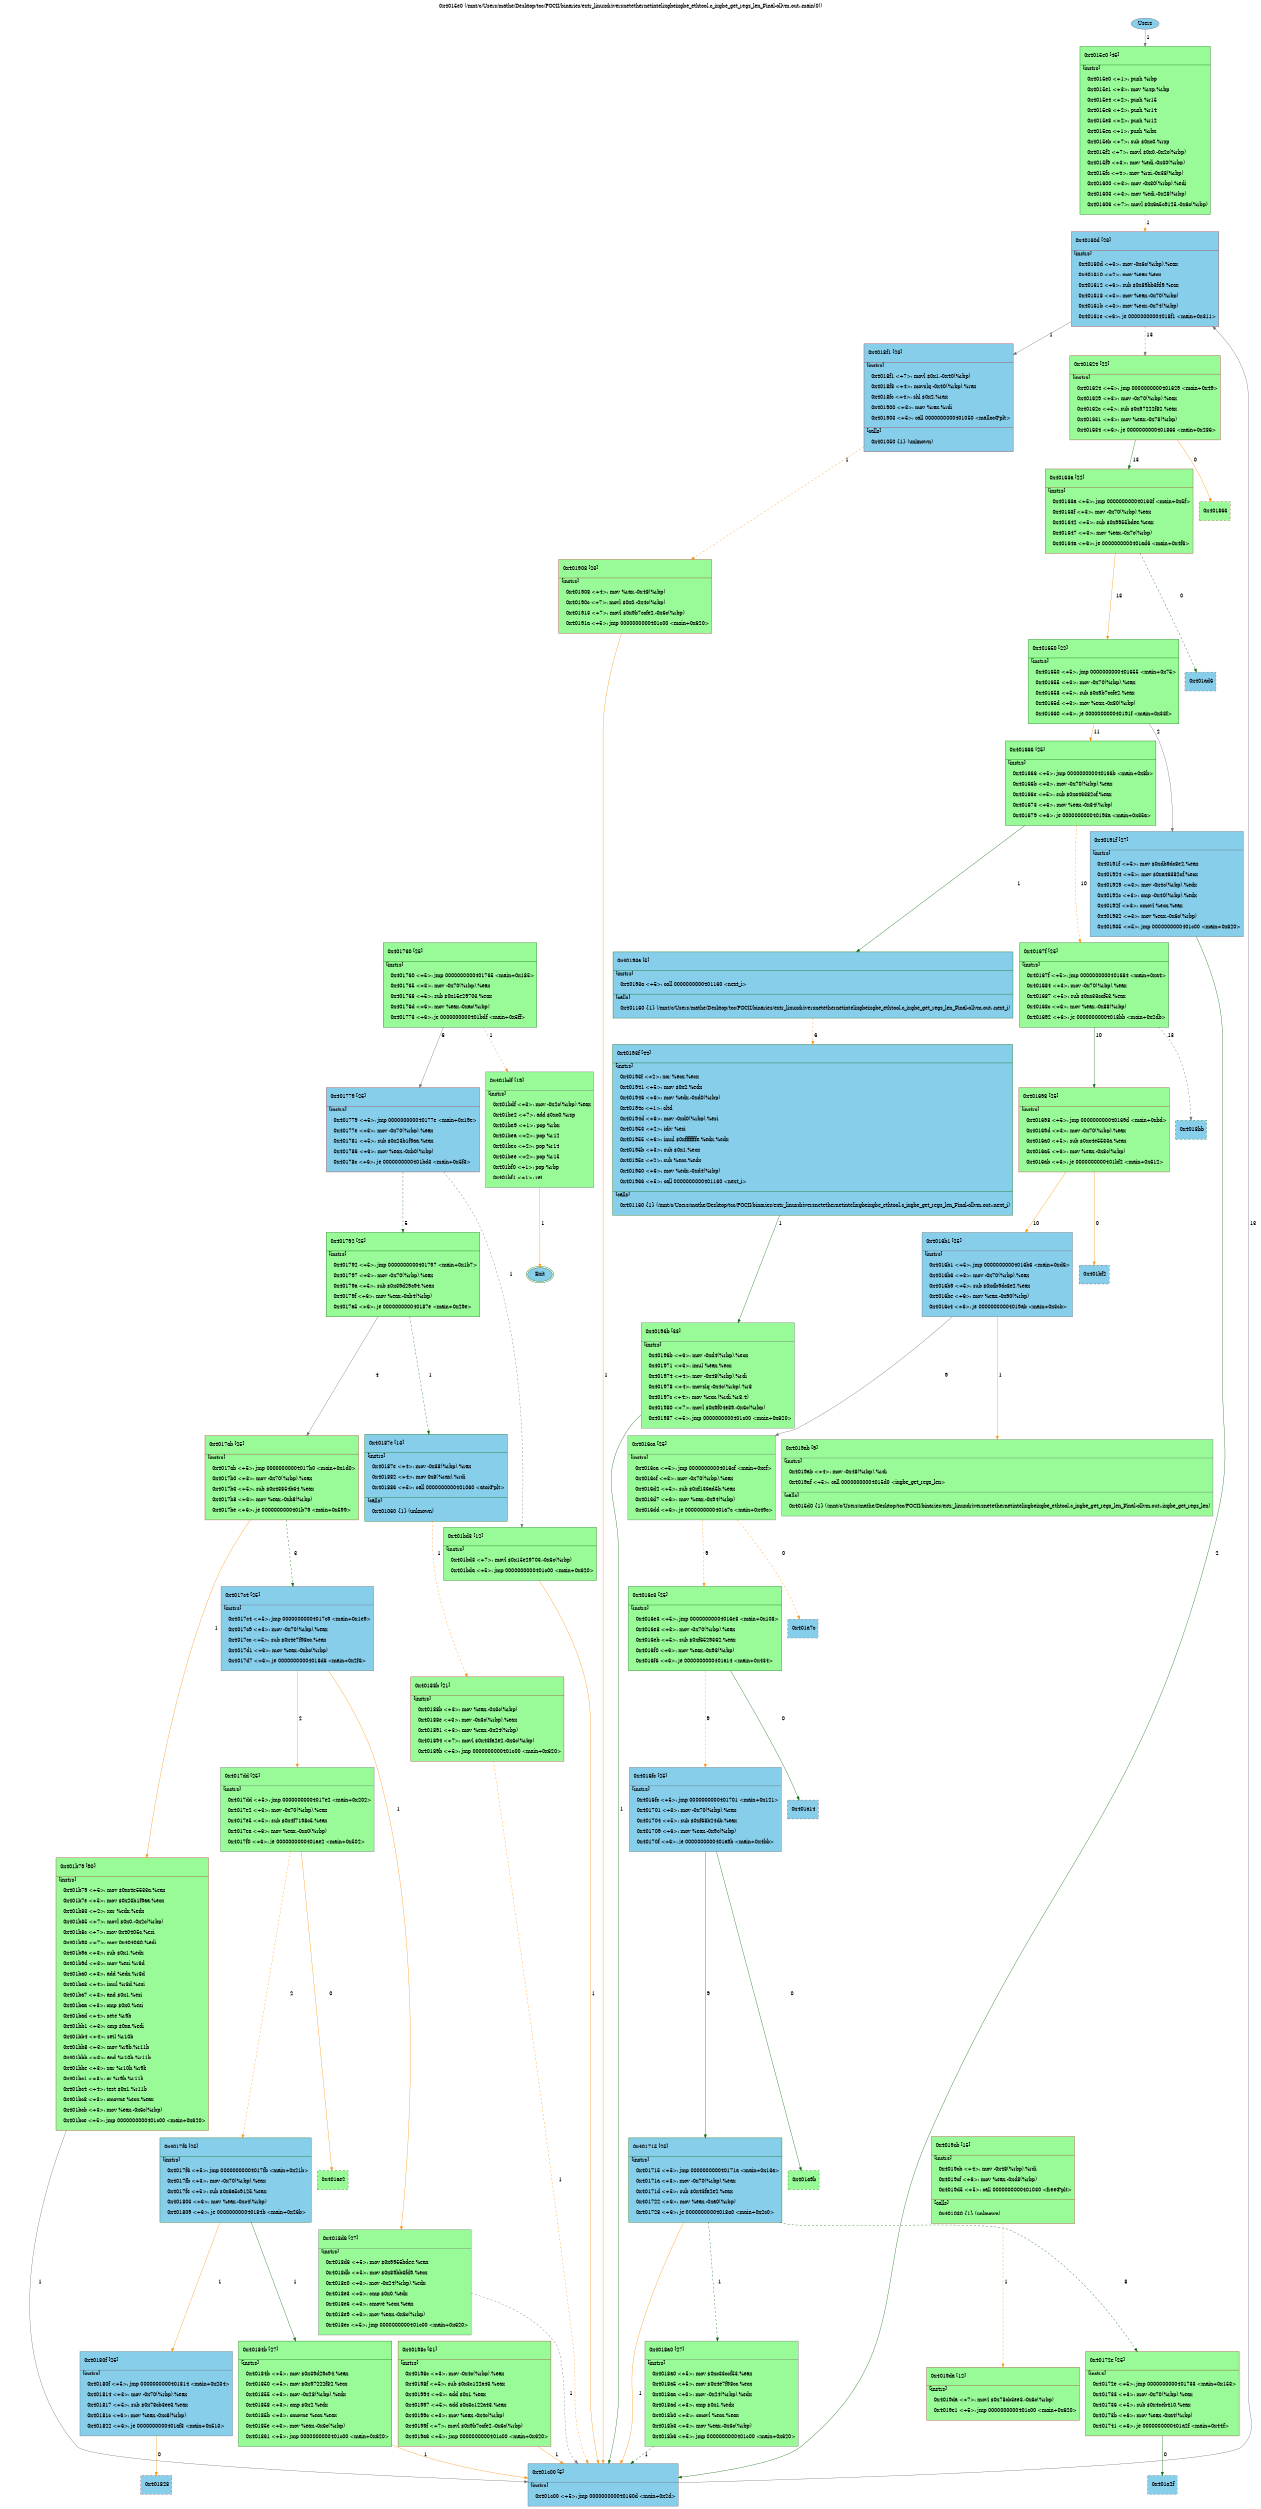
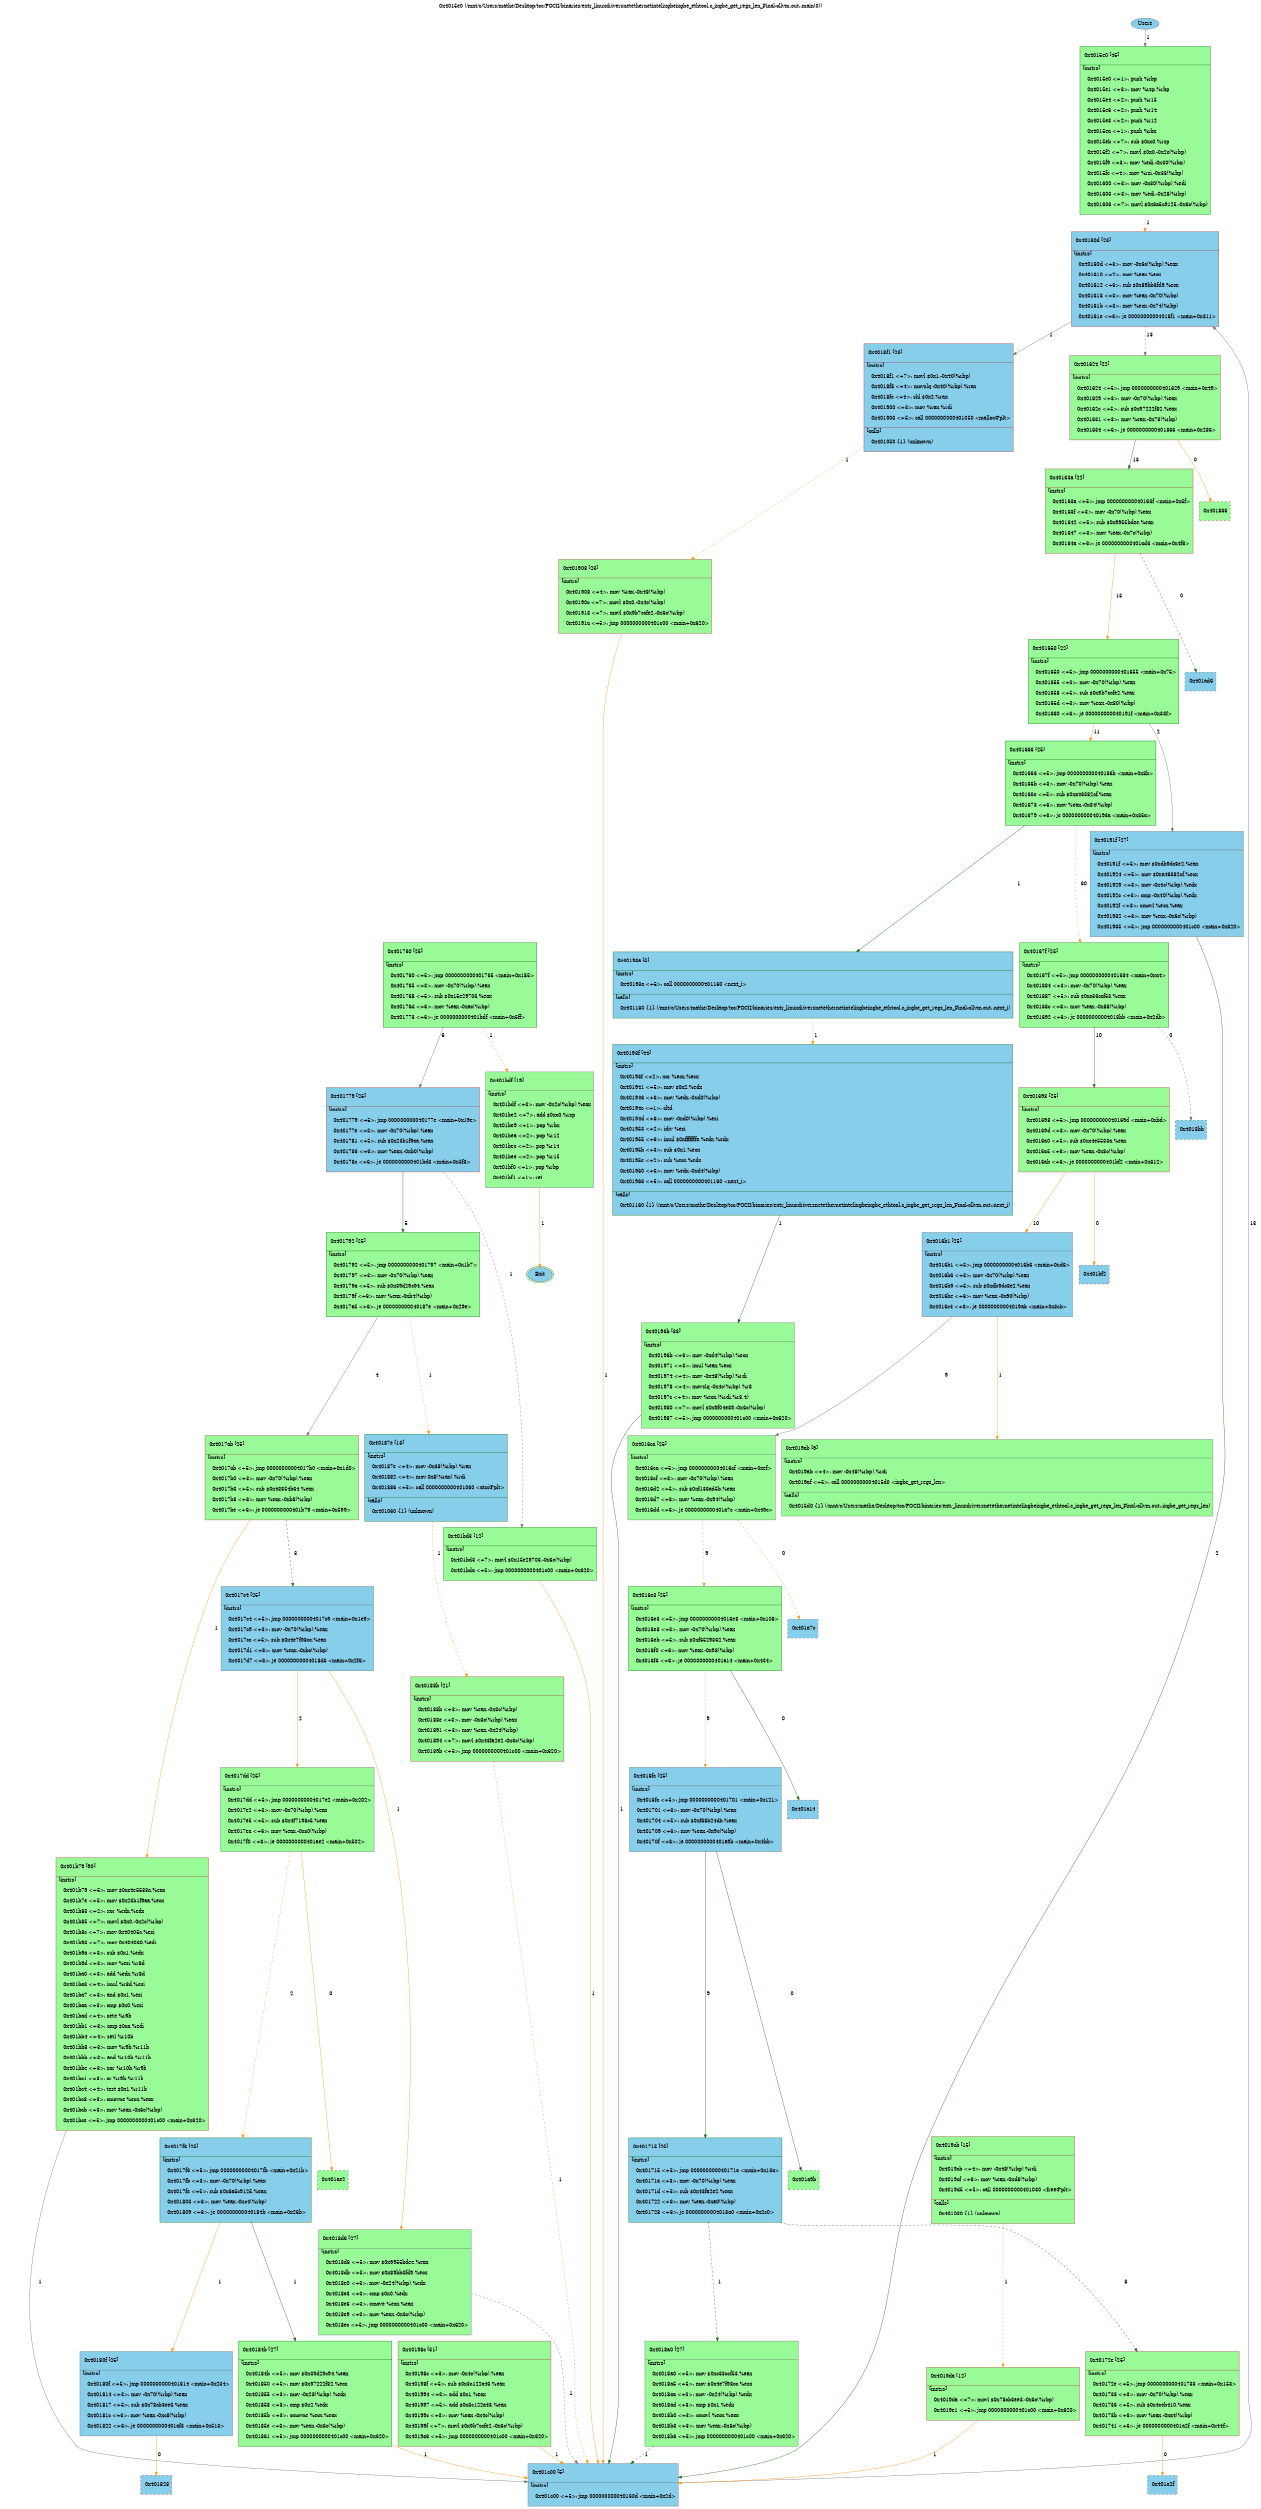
(1083, 884) -> (1083, 884)
(815, 1036) -> (815, 1036)
(1170, 1036) -> (1170, 1036)
(403, 1200) -> (403, 1200)
(419, 1374) -> (419, 1374)
(638, 2338) -> (836, 2473)
(1162, 2454) -> (1162, 2454)
